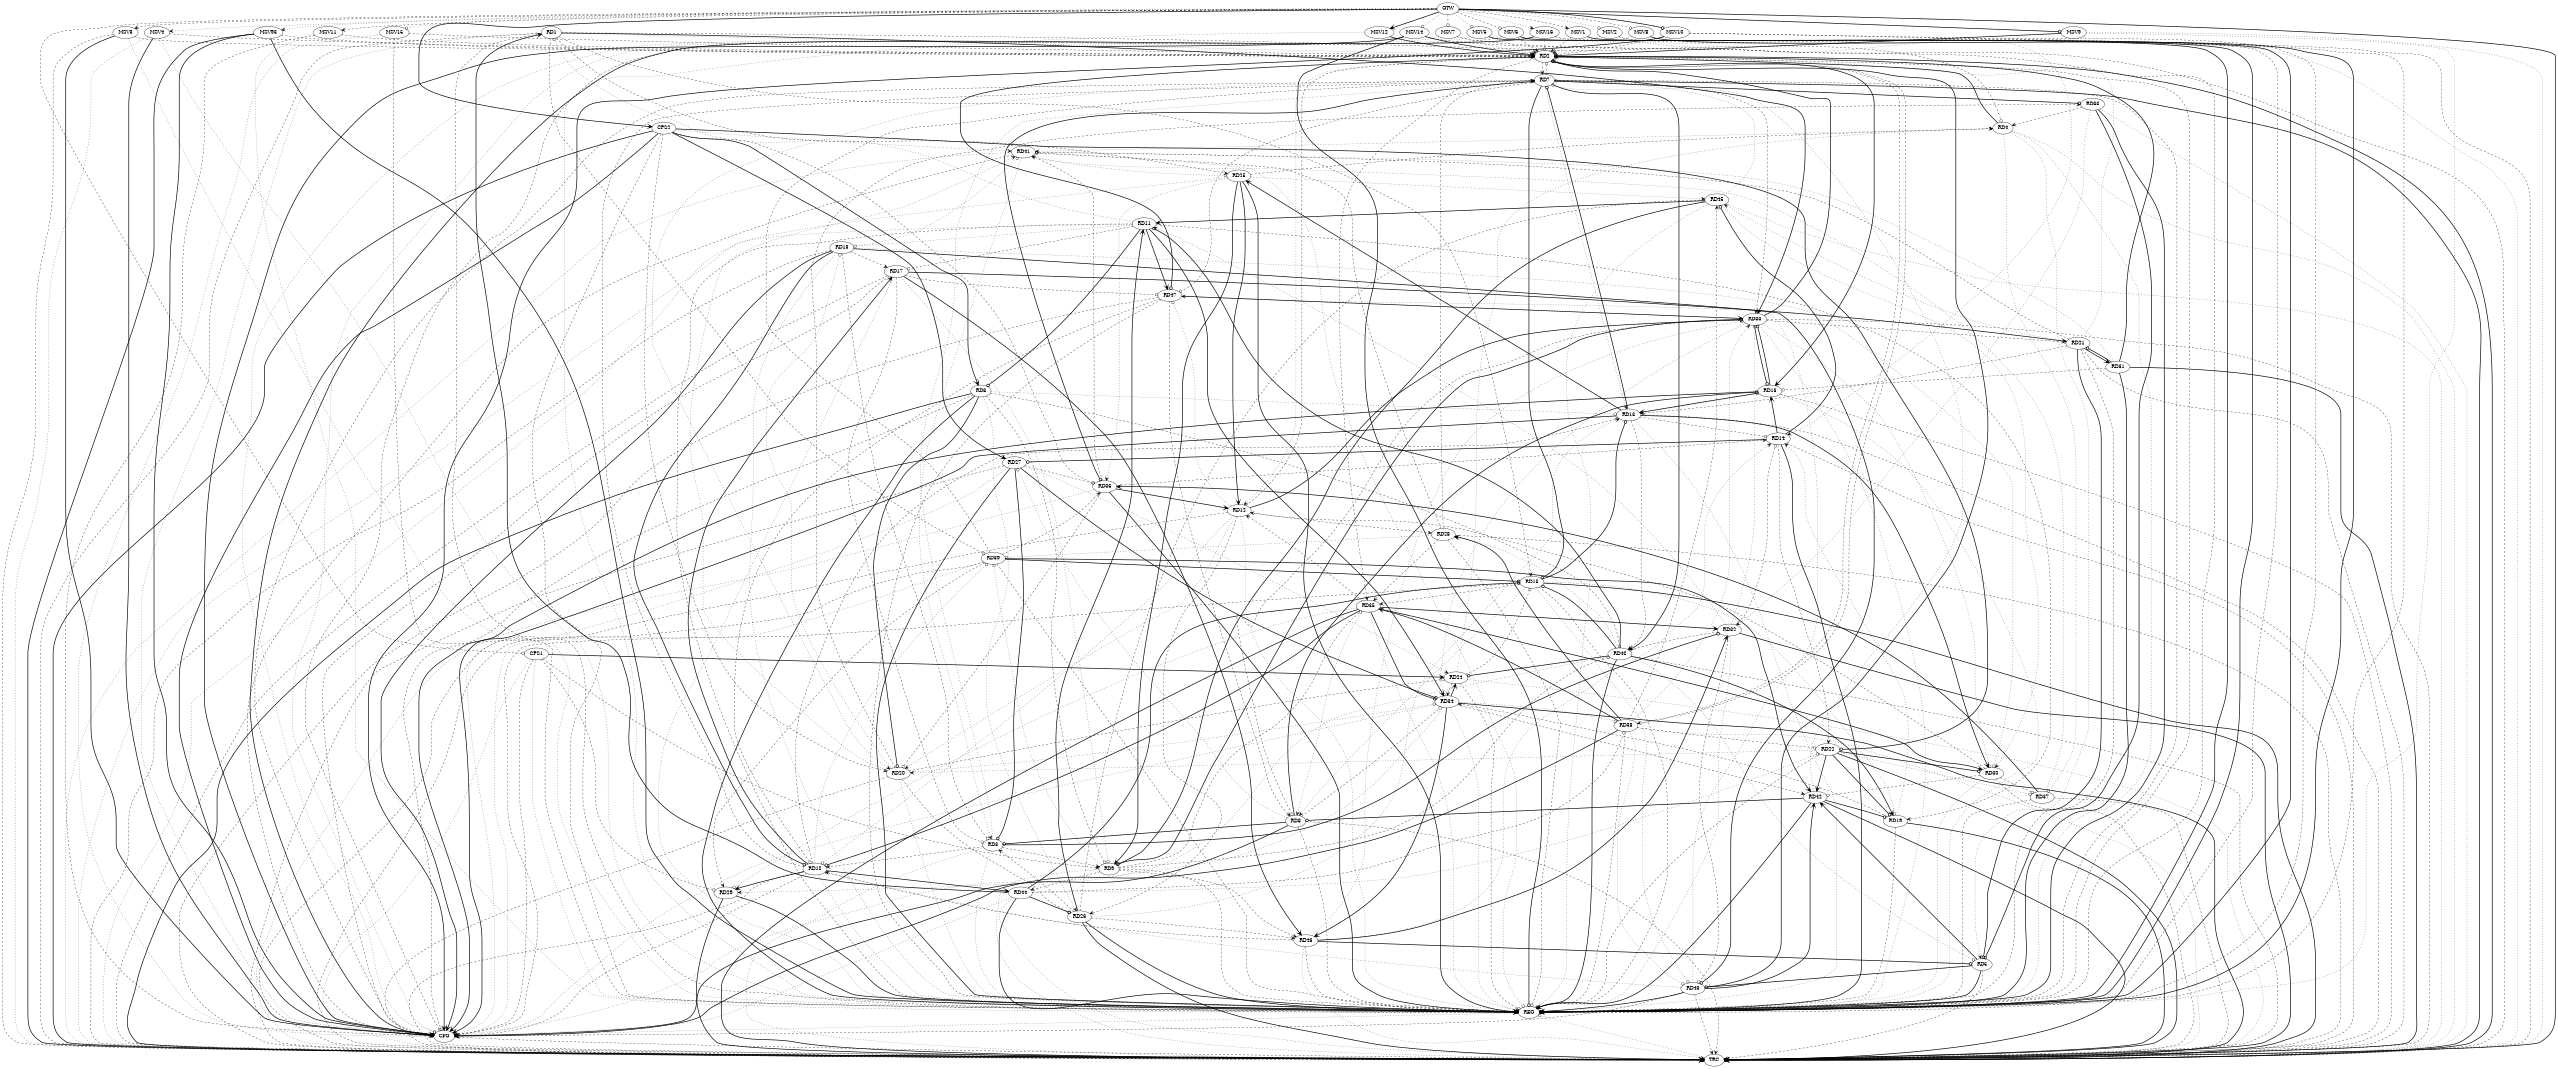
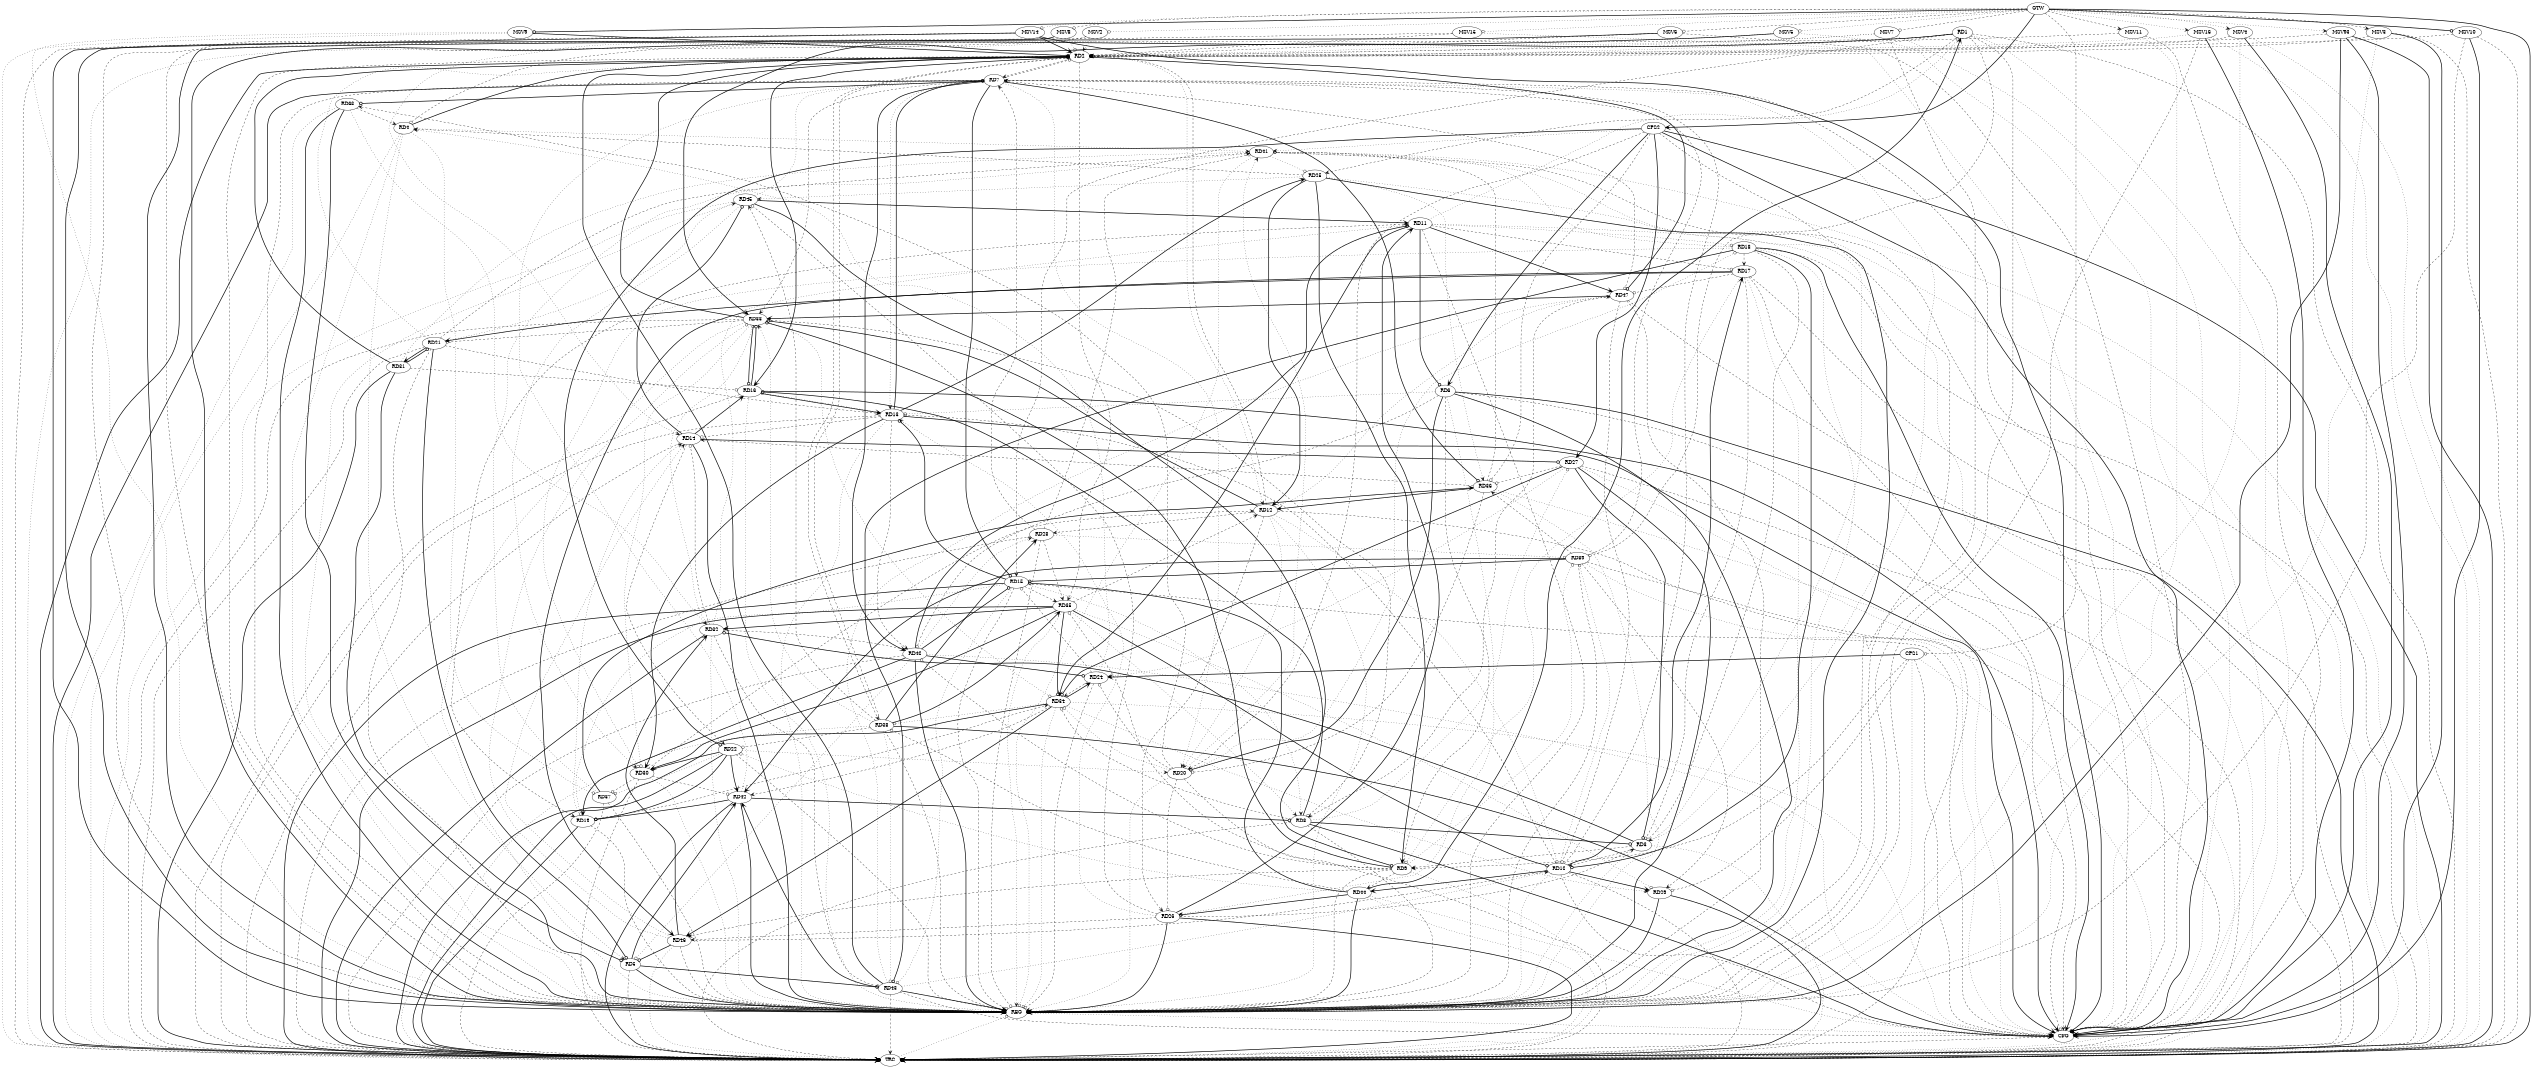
(1379, 33) -> none
(1578, 33) -> none
(1334, 782) -> (1579, 923)
(2205, 822) -> (102, 105)
